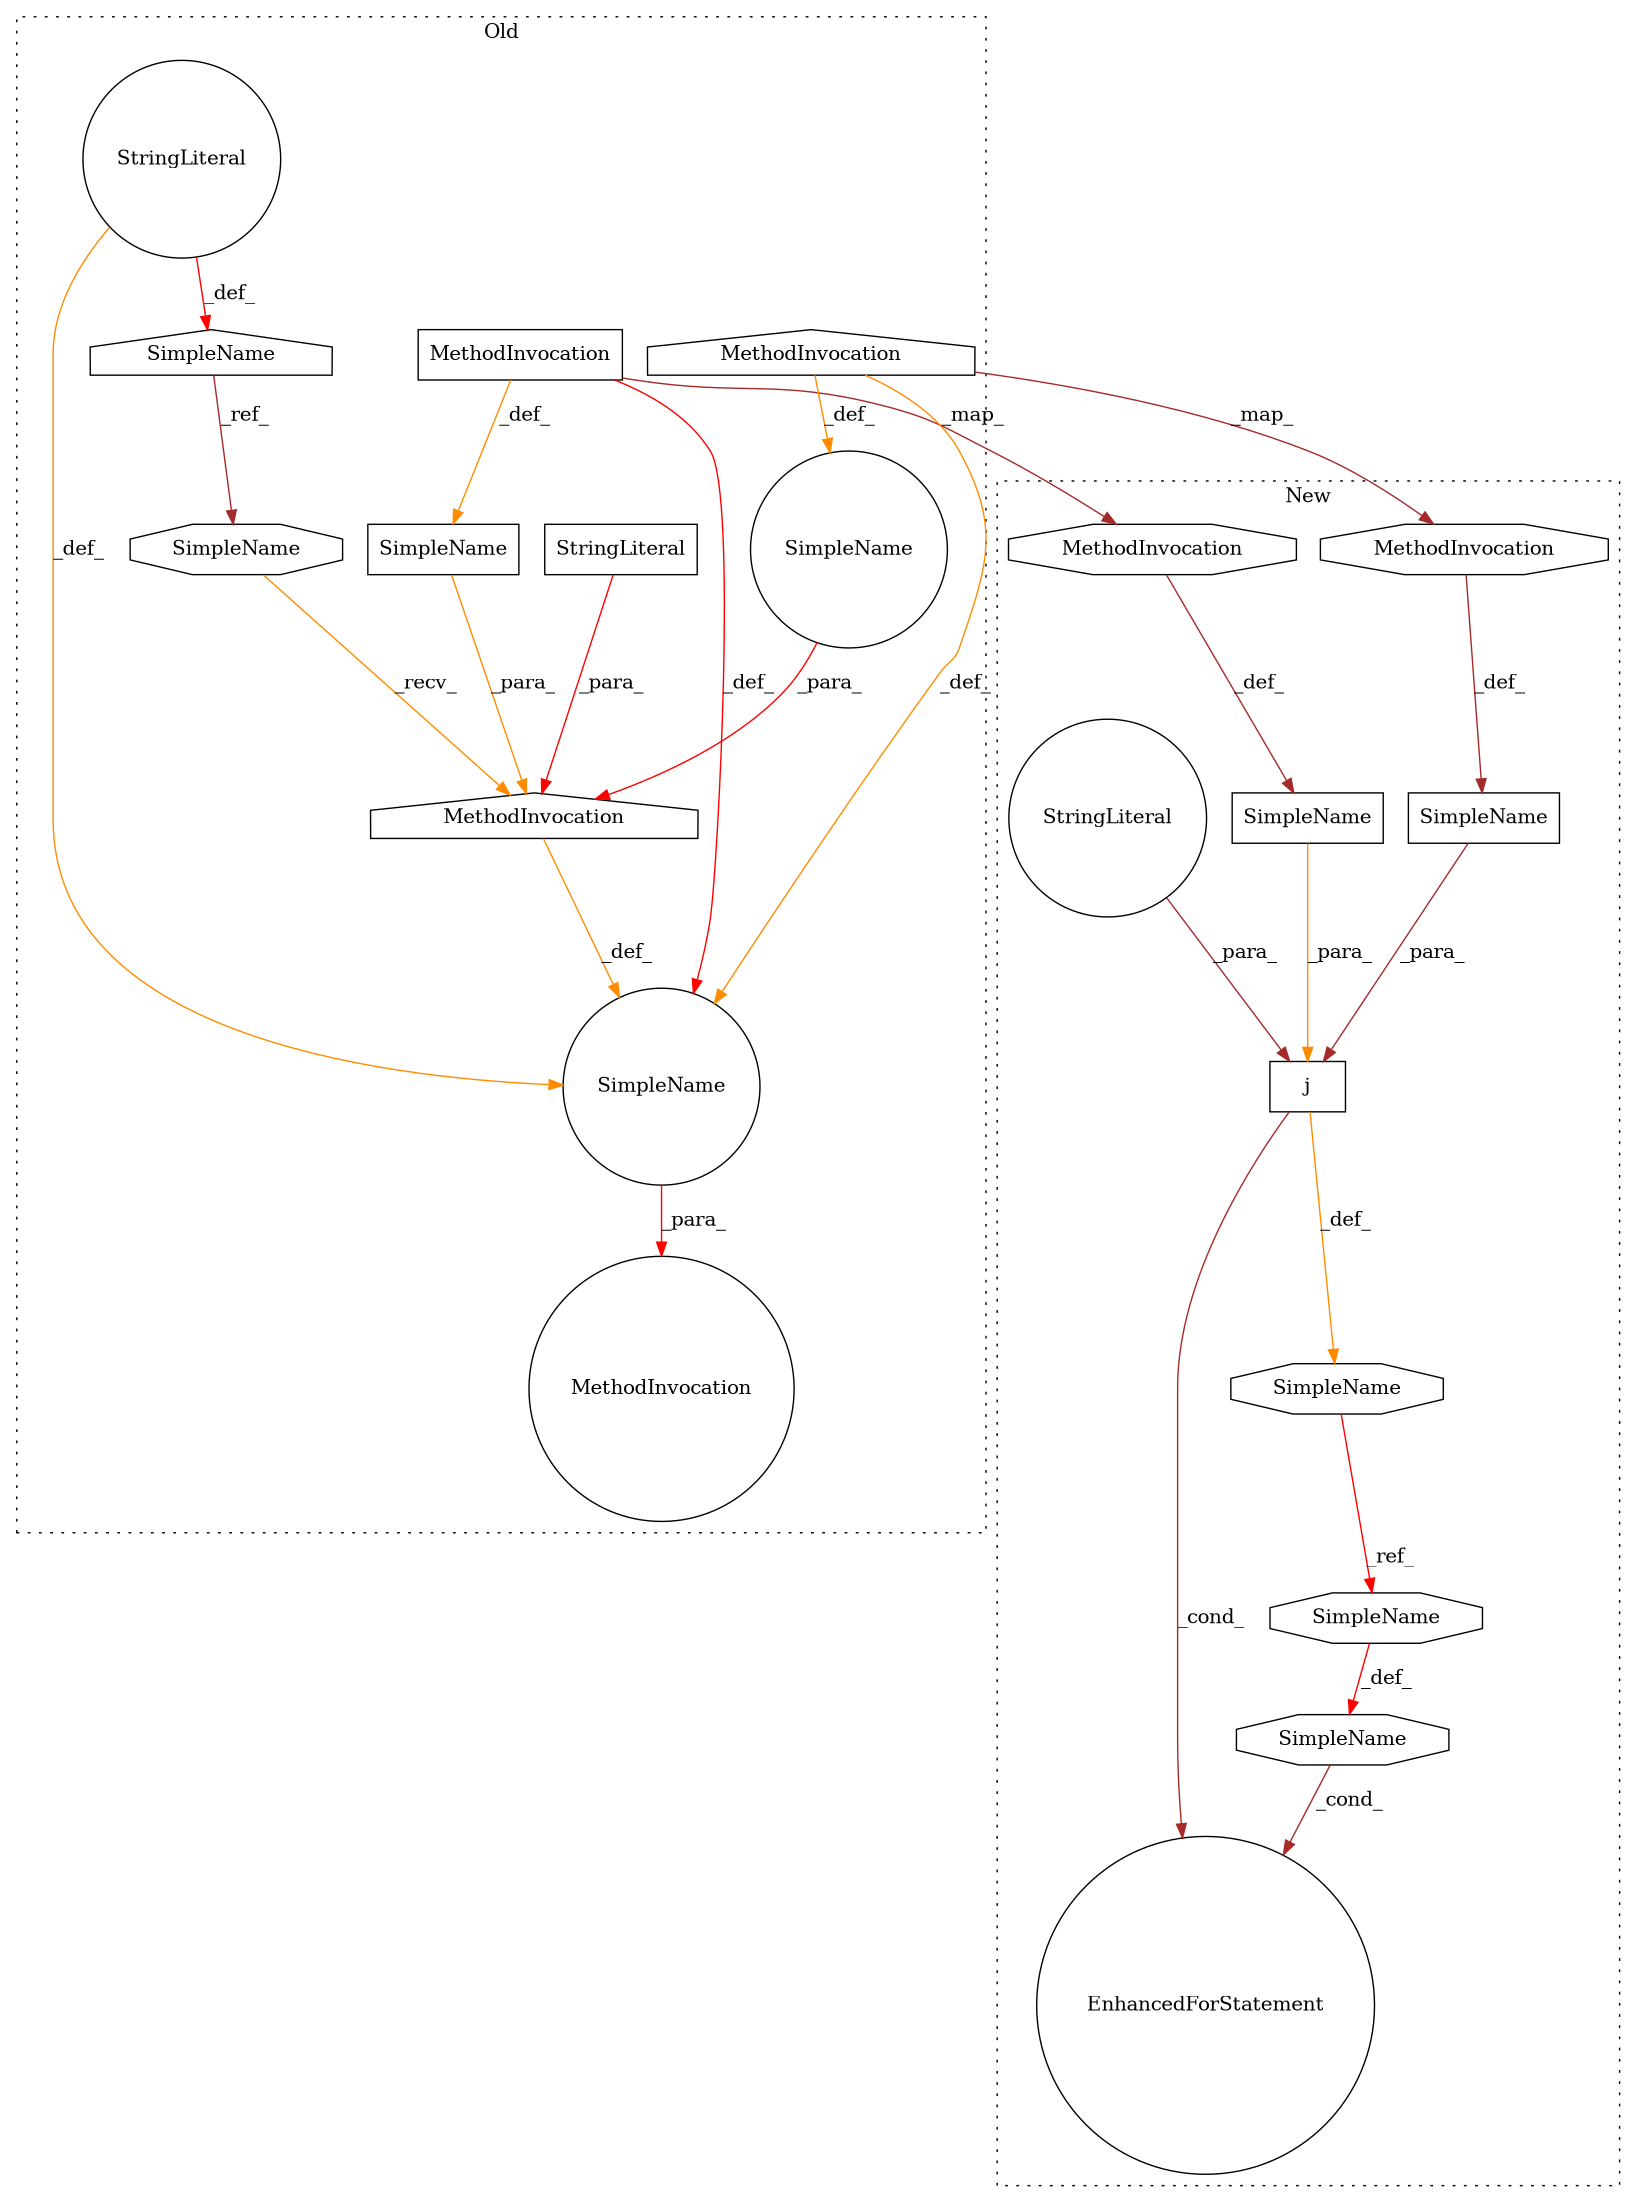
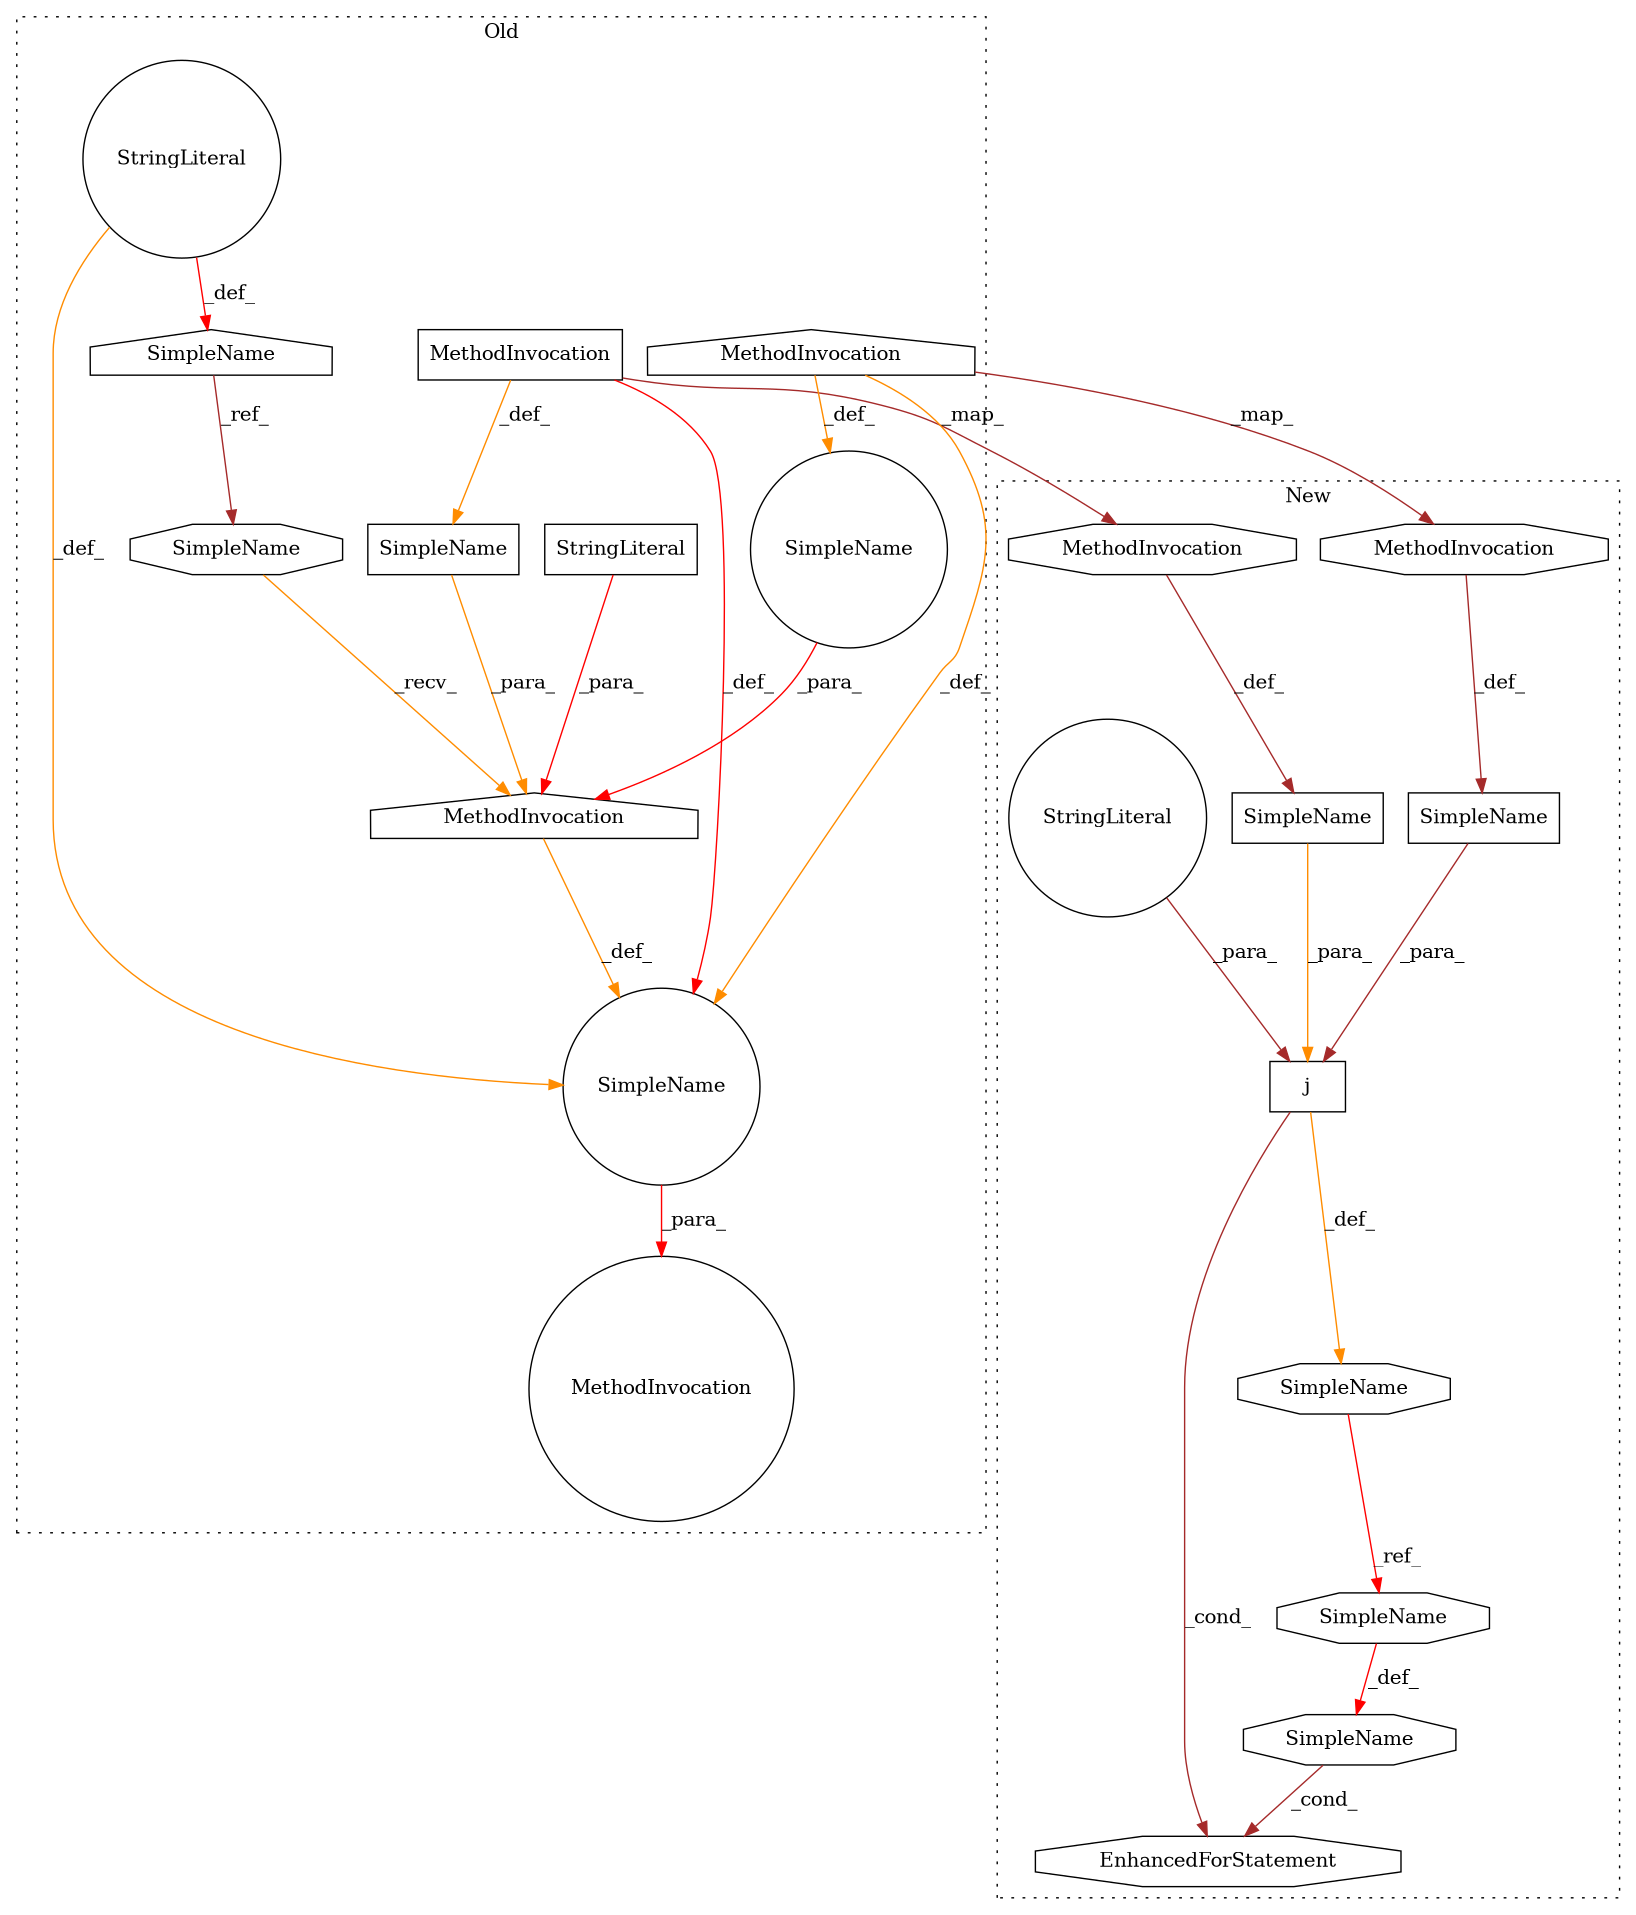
(1206, 2005) -> (1218, 1861)
